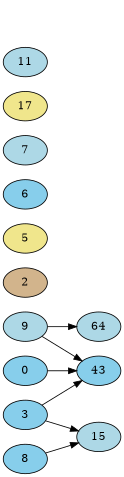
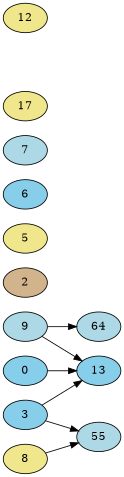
none -> (25, 18)
(25, 62) -> none
(99, 371) -> (99, 371)
(99, 437) -> (99, 437)
(25, 459) -> (25, 459)
